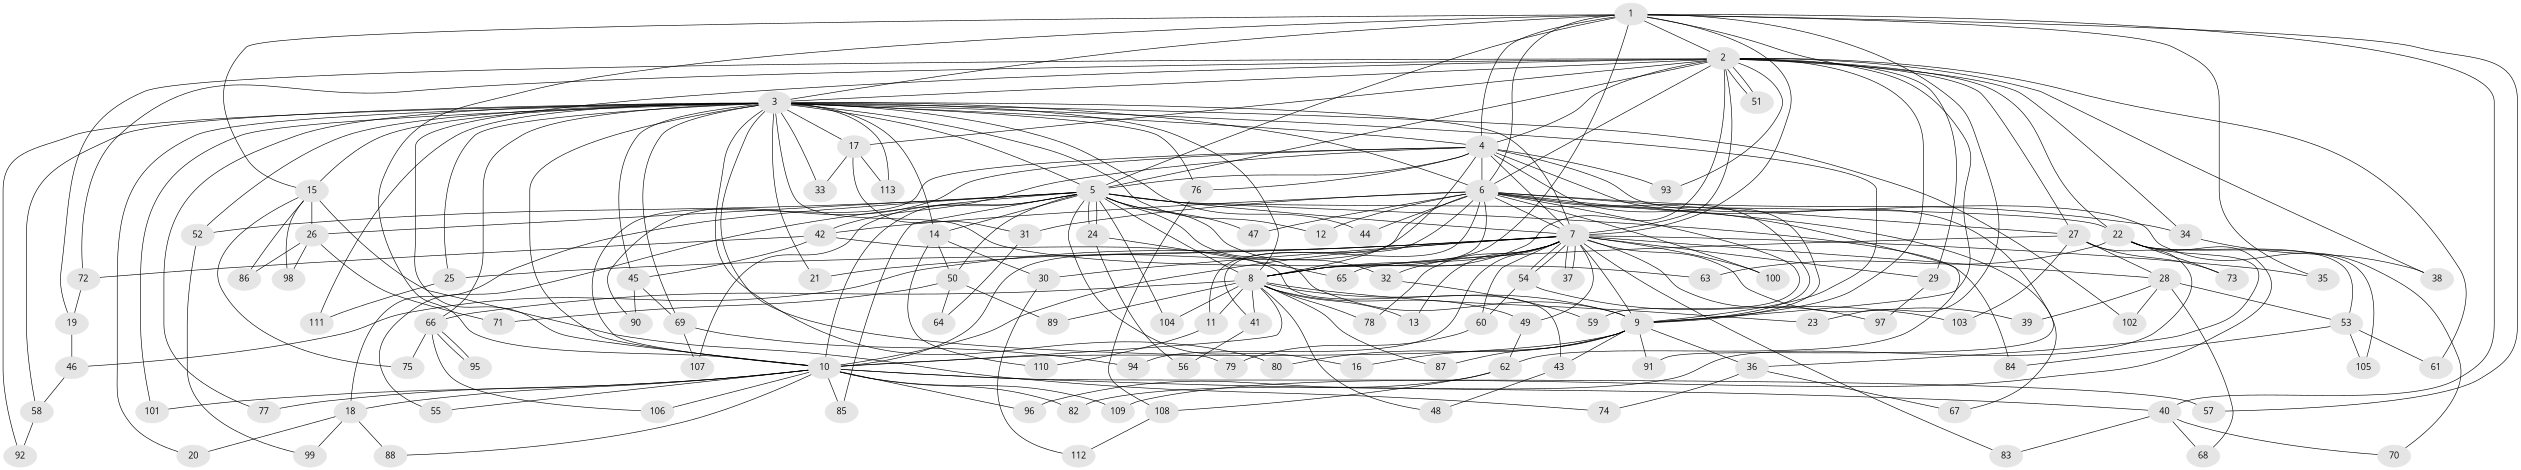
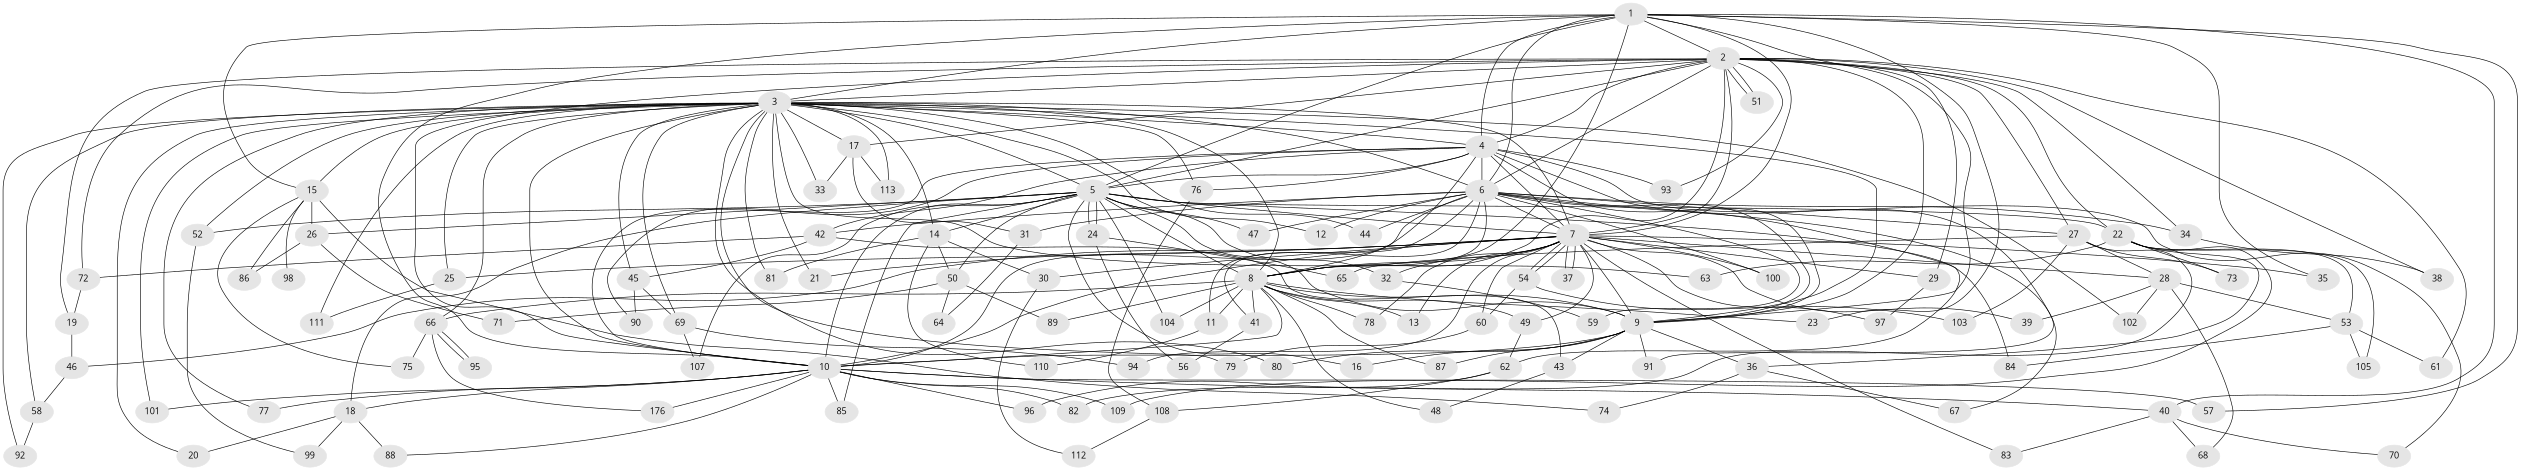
(300, 257) -> none
none -> (771, 279)
(436, 412) -> none
(657, 412) -> (657, 412)
